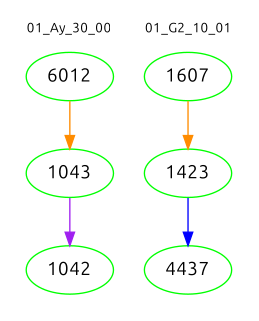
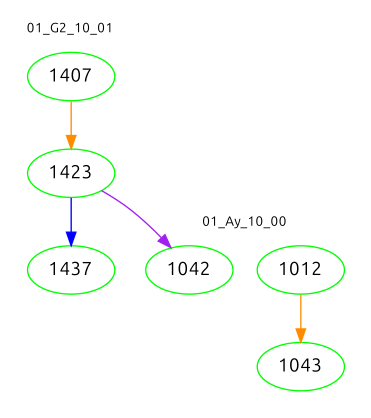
(70, 29) -> (245, 222)
(70, 77) -> (301, 270)
(188, 77) -> (71, 77)
(70, 215) -> (145, 222)
(188, 270) -> (71, 270)
